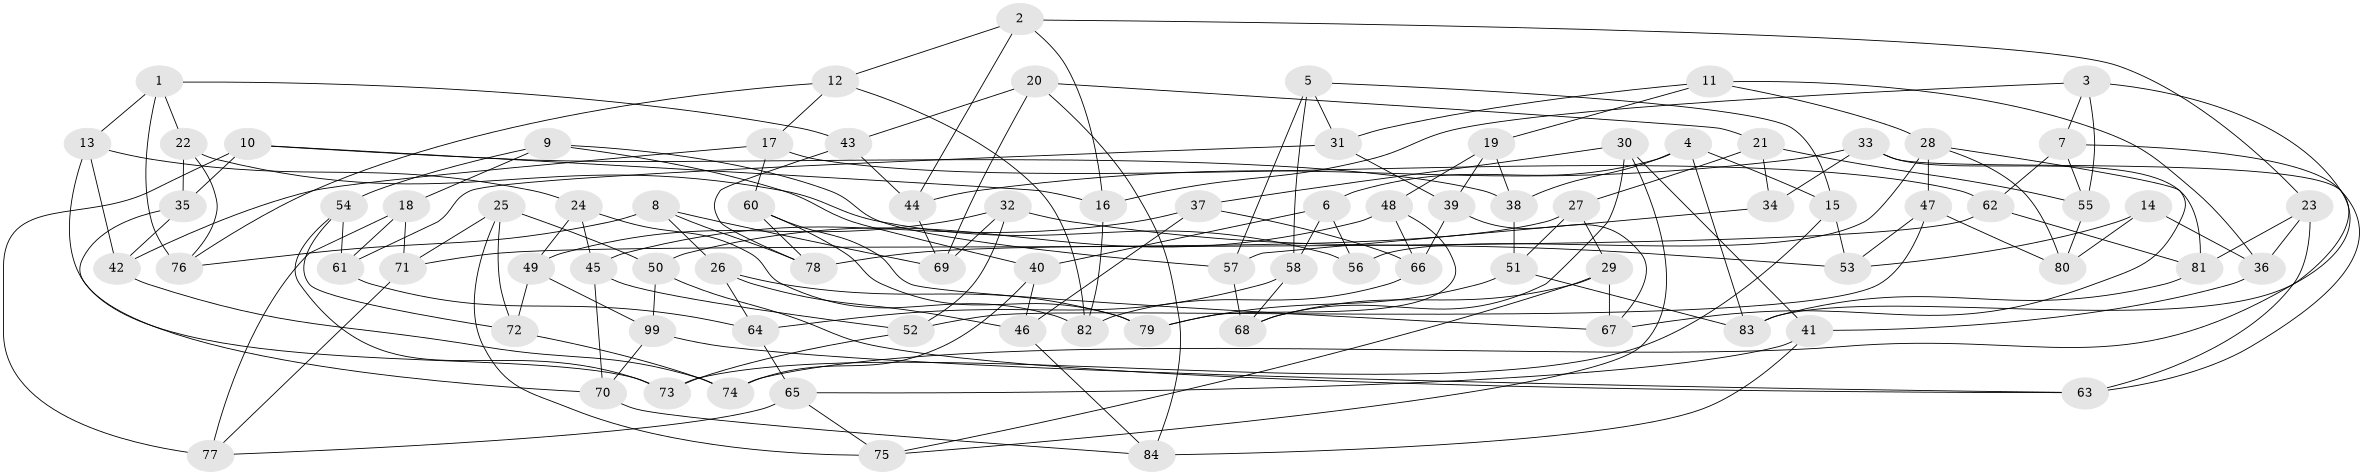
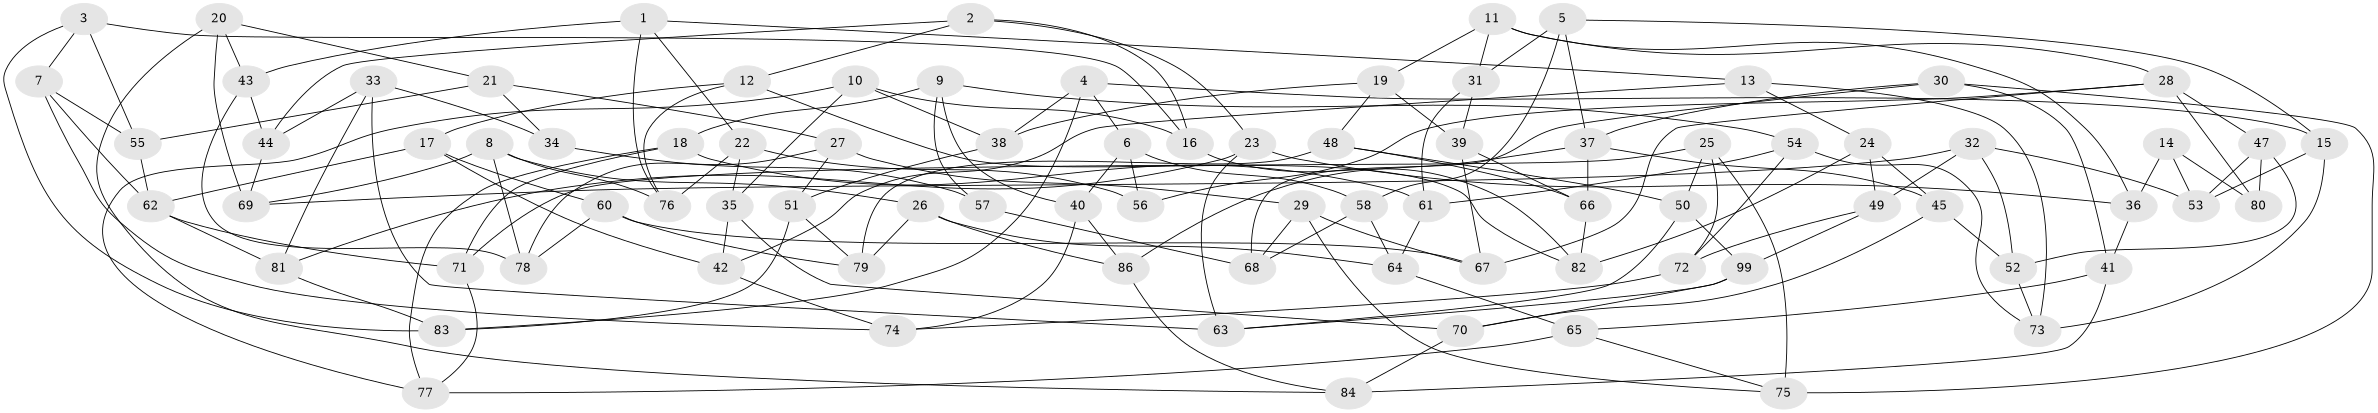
(1267, 183) -> (1575, 81)
(2074, 240) -> (144, 171)
(1023, 331) -> (1126, 269)
